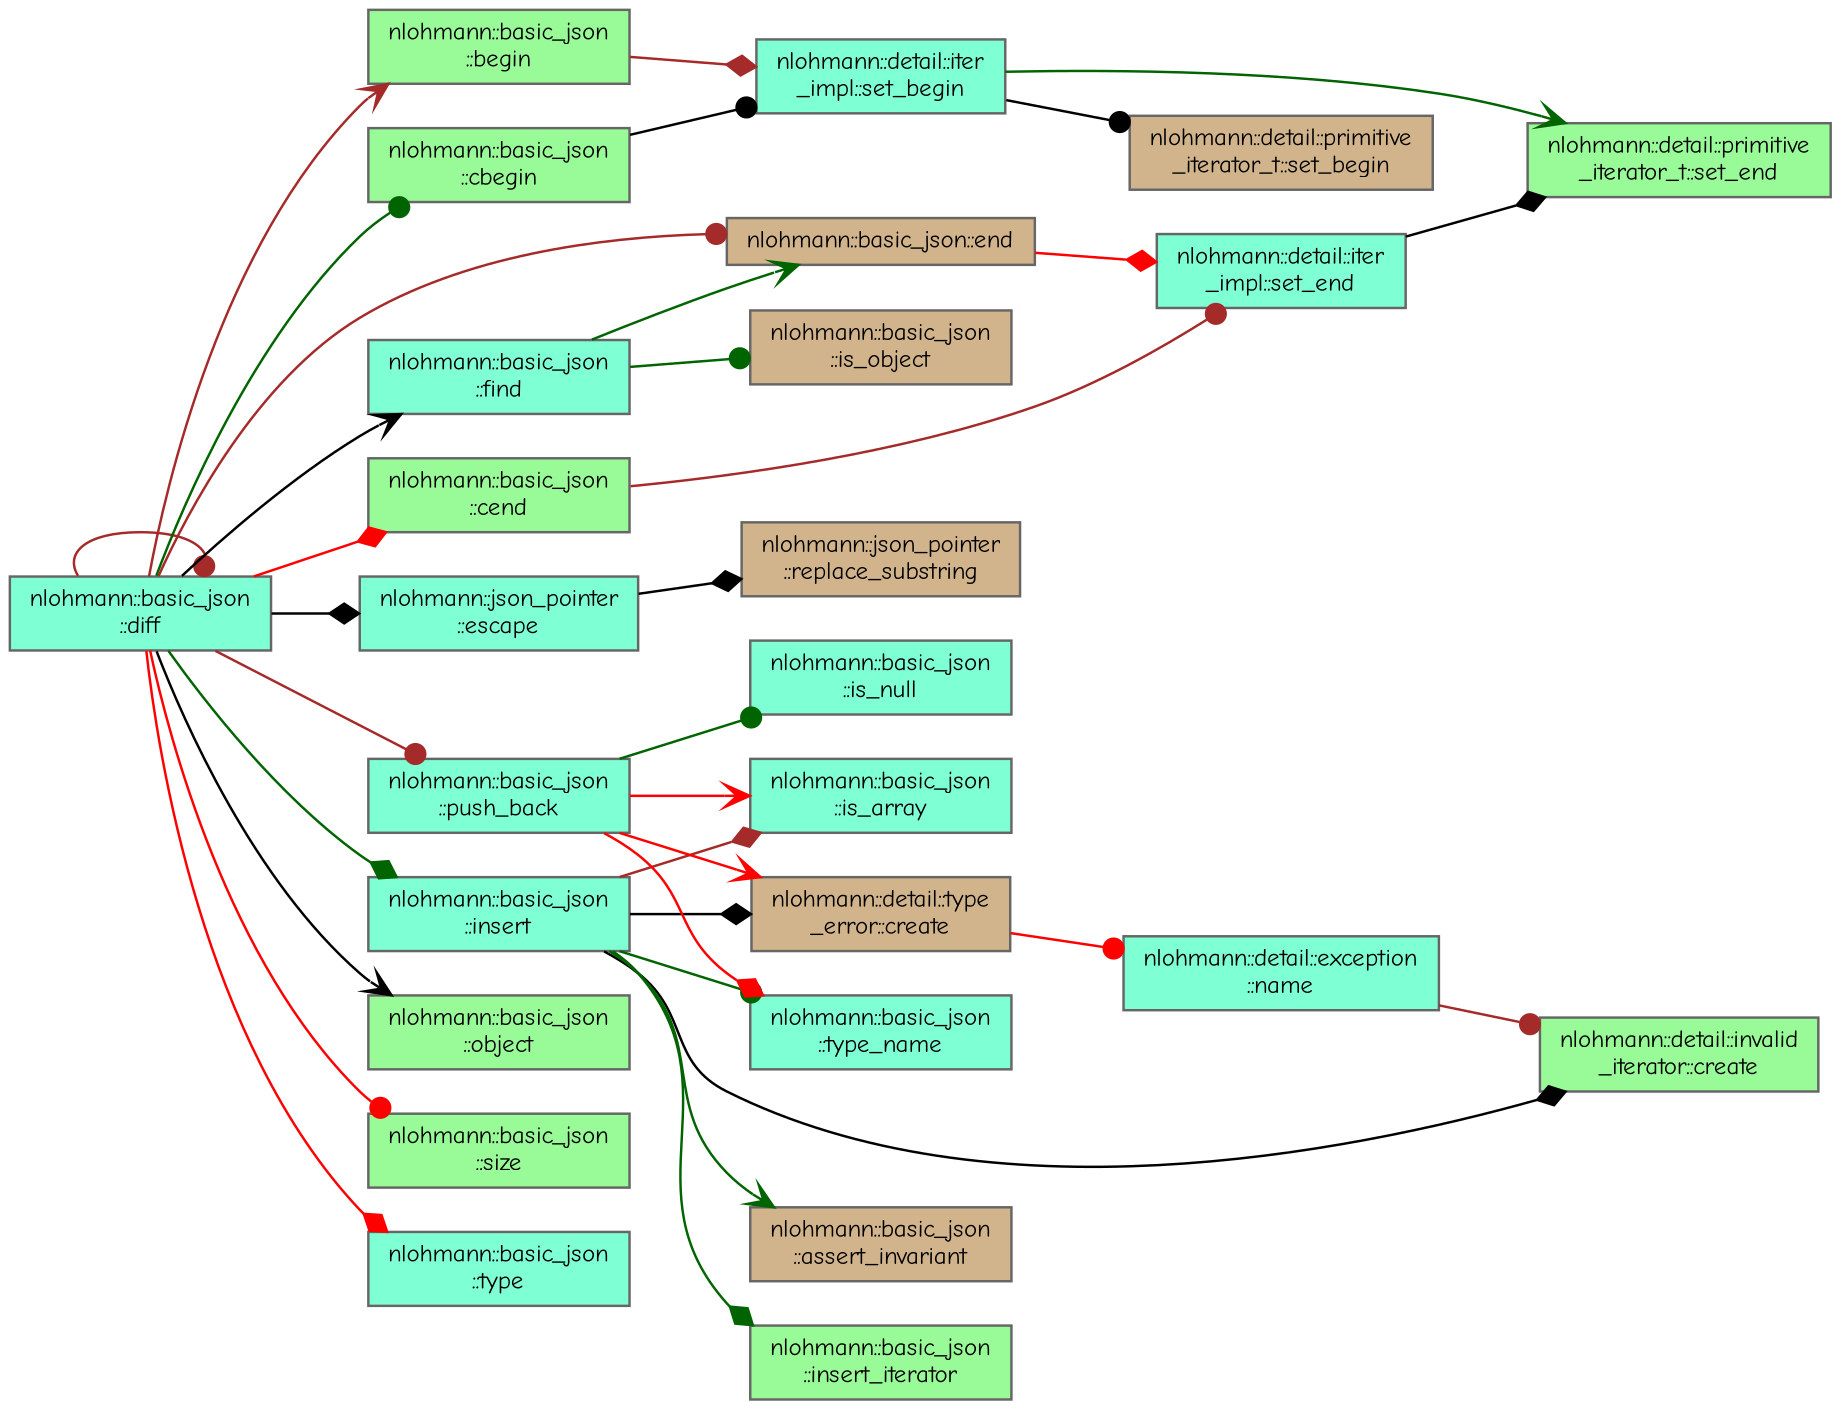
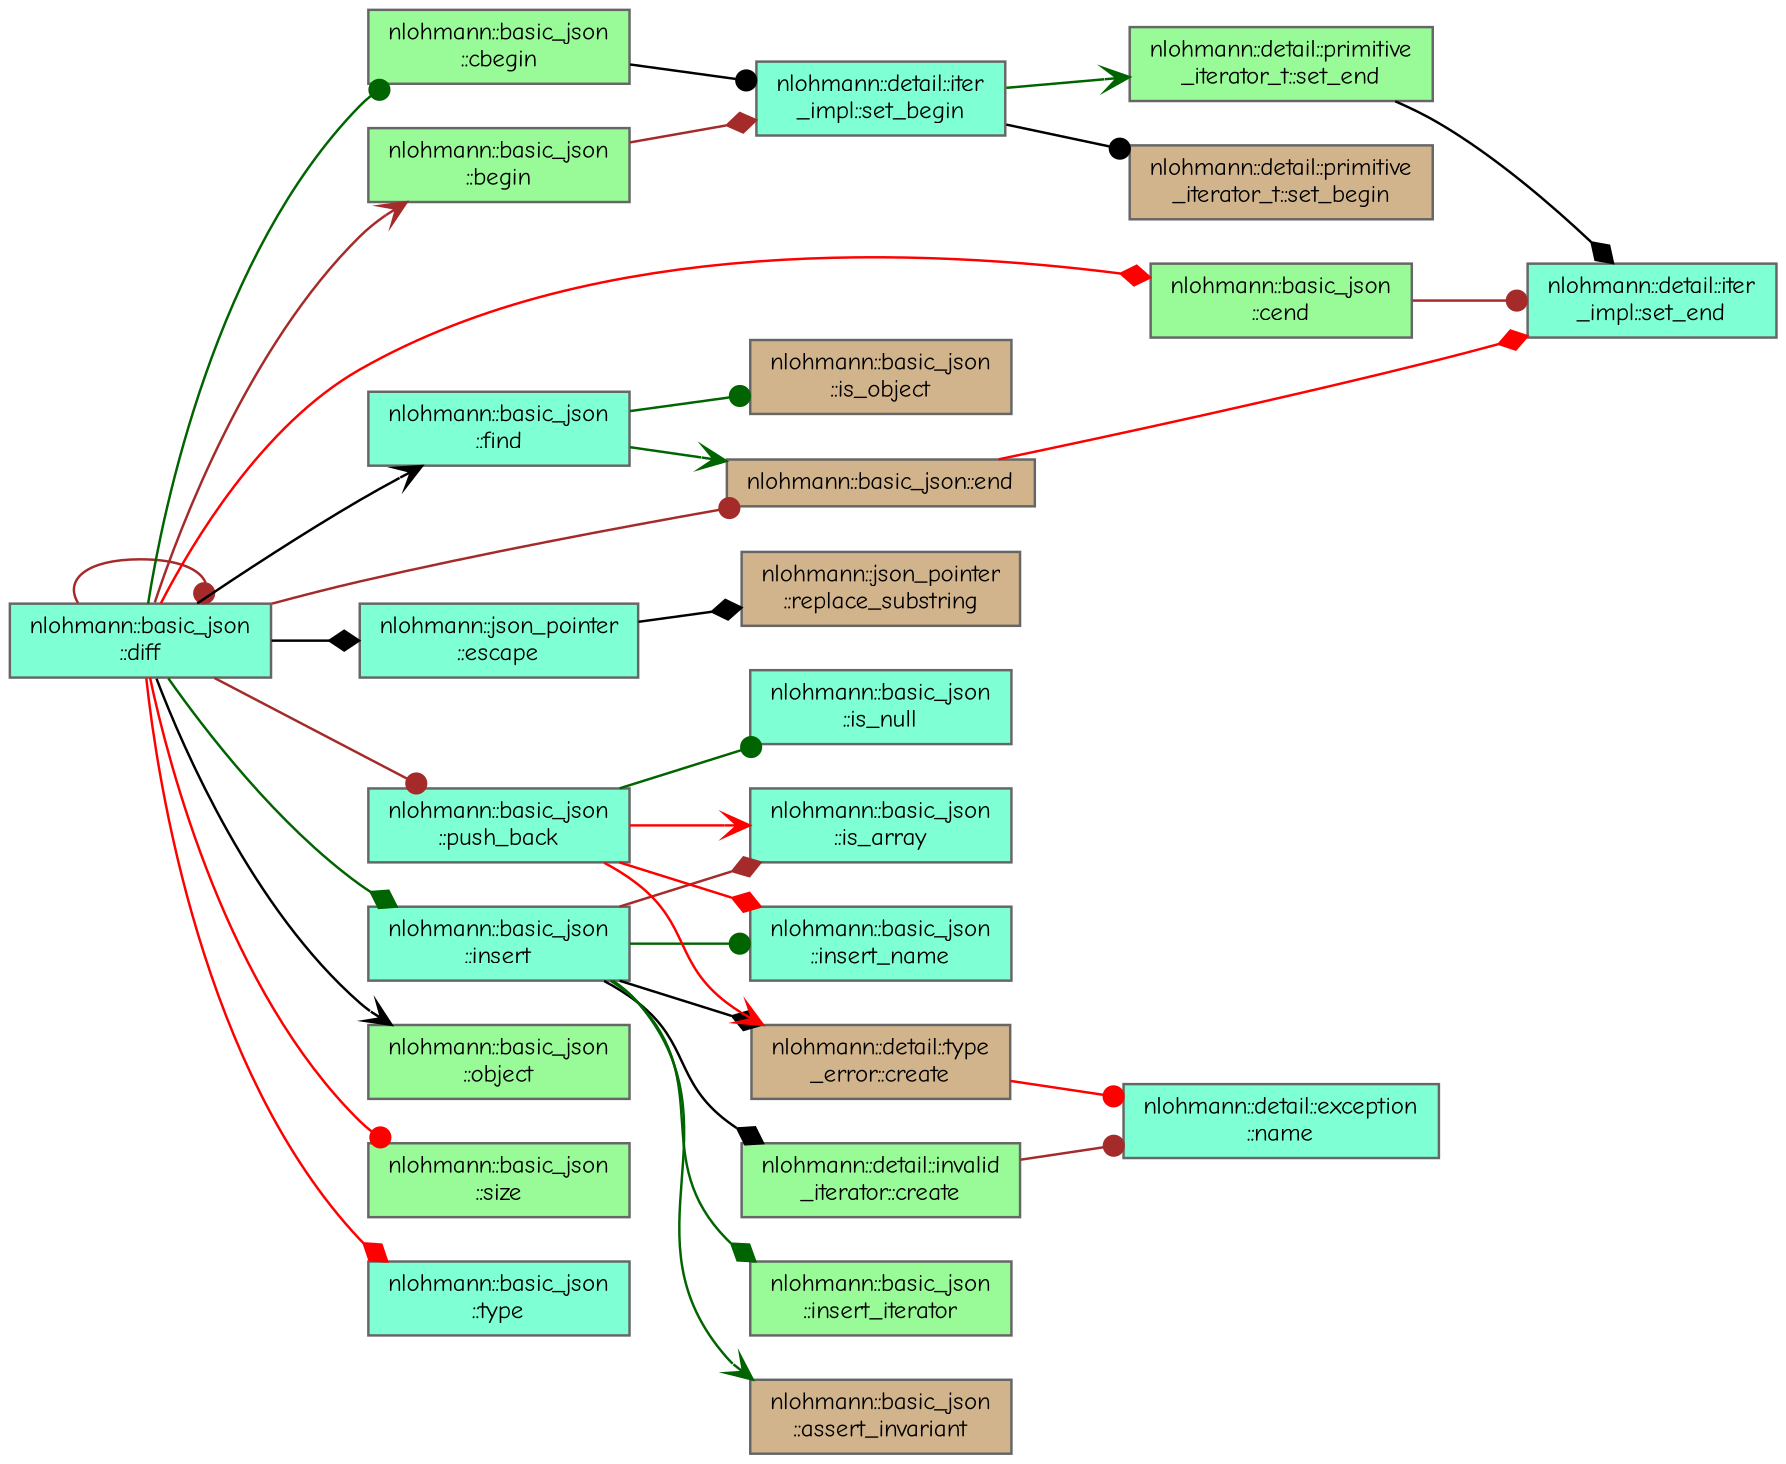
(1461, 221) -> (1499, 164)
(1479, 1014) -> (1062, 1153)
(881, 1032) -> (881, 944)
